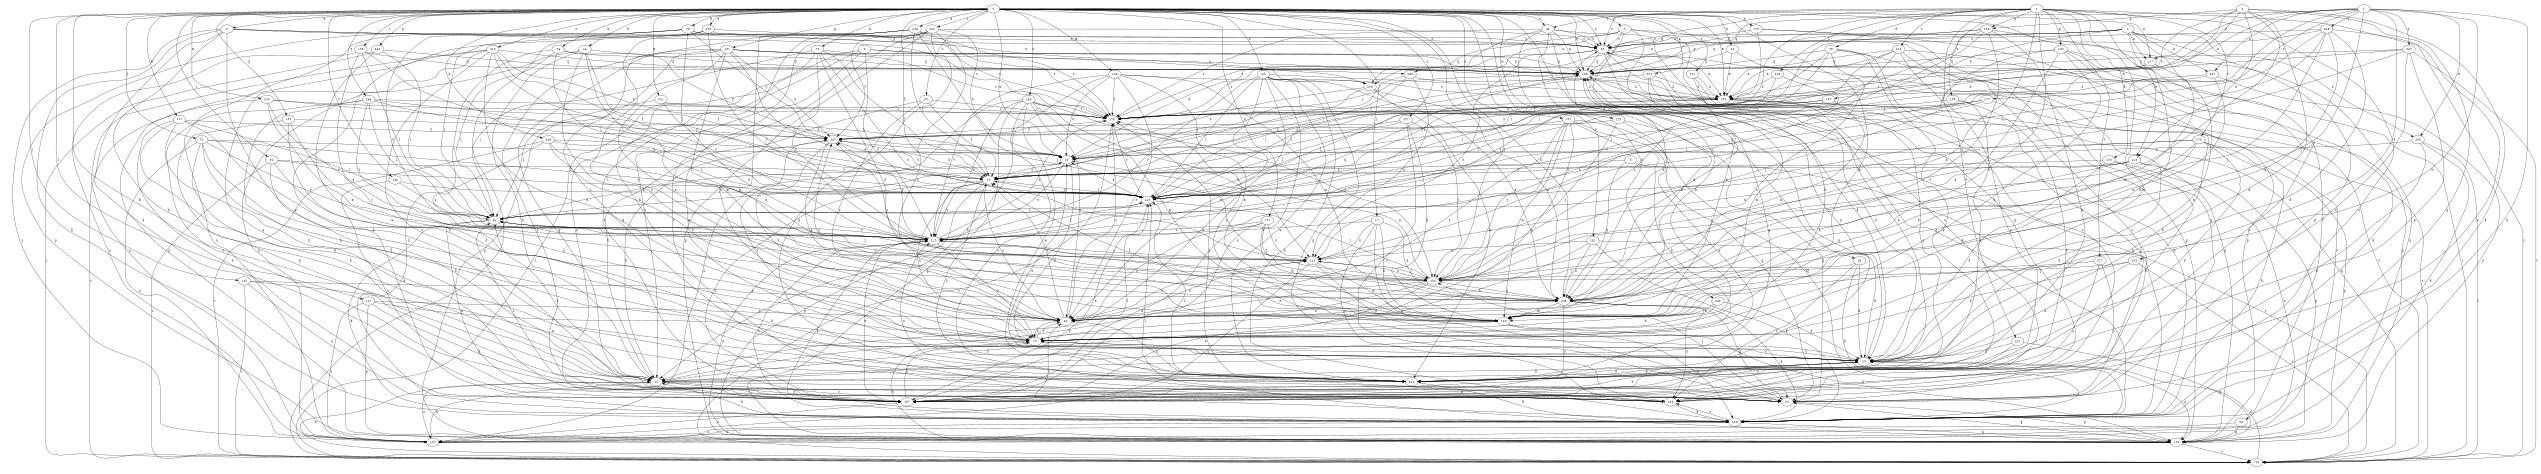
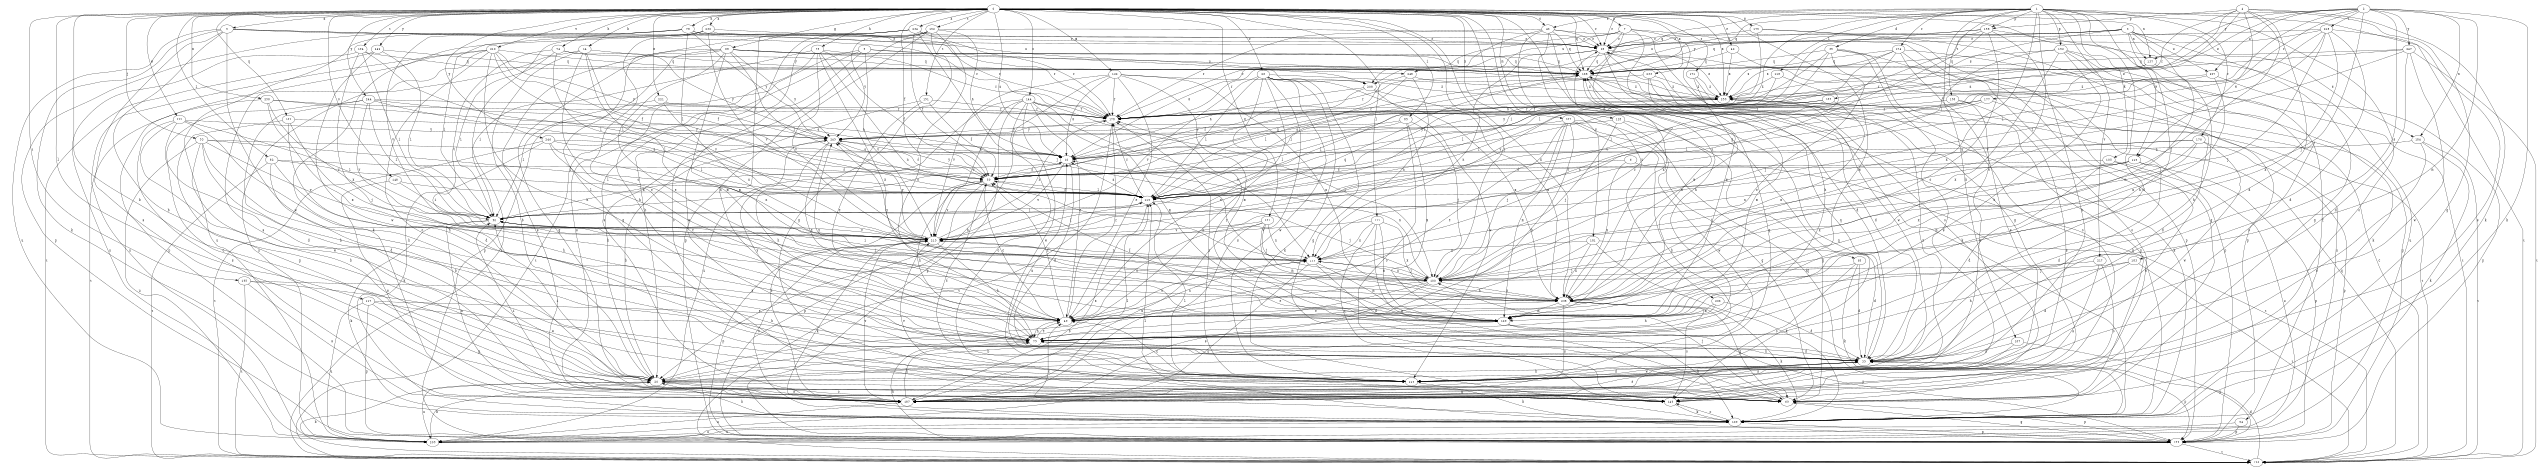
(748, 252) -> (774, 279)
(2168, 408) -> none
